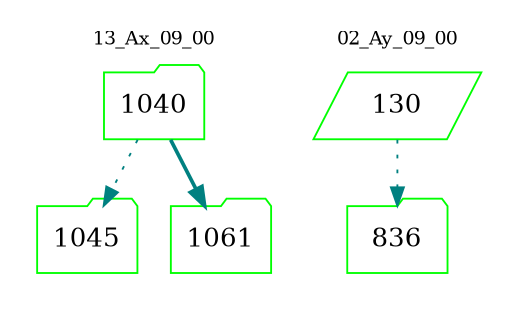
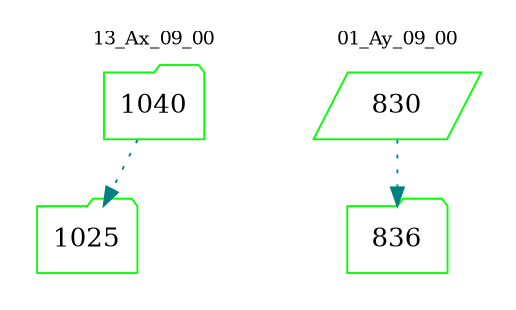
(397, 40) -> (397, 40)
(397, 106) -> (397, 106)
(87, 240) -> (87, 240)
(221, 240) -> none
